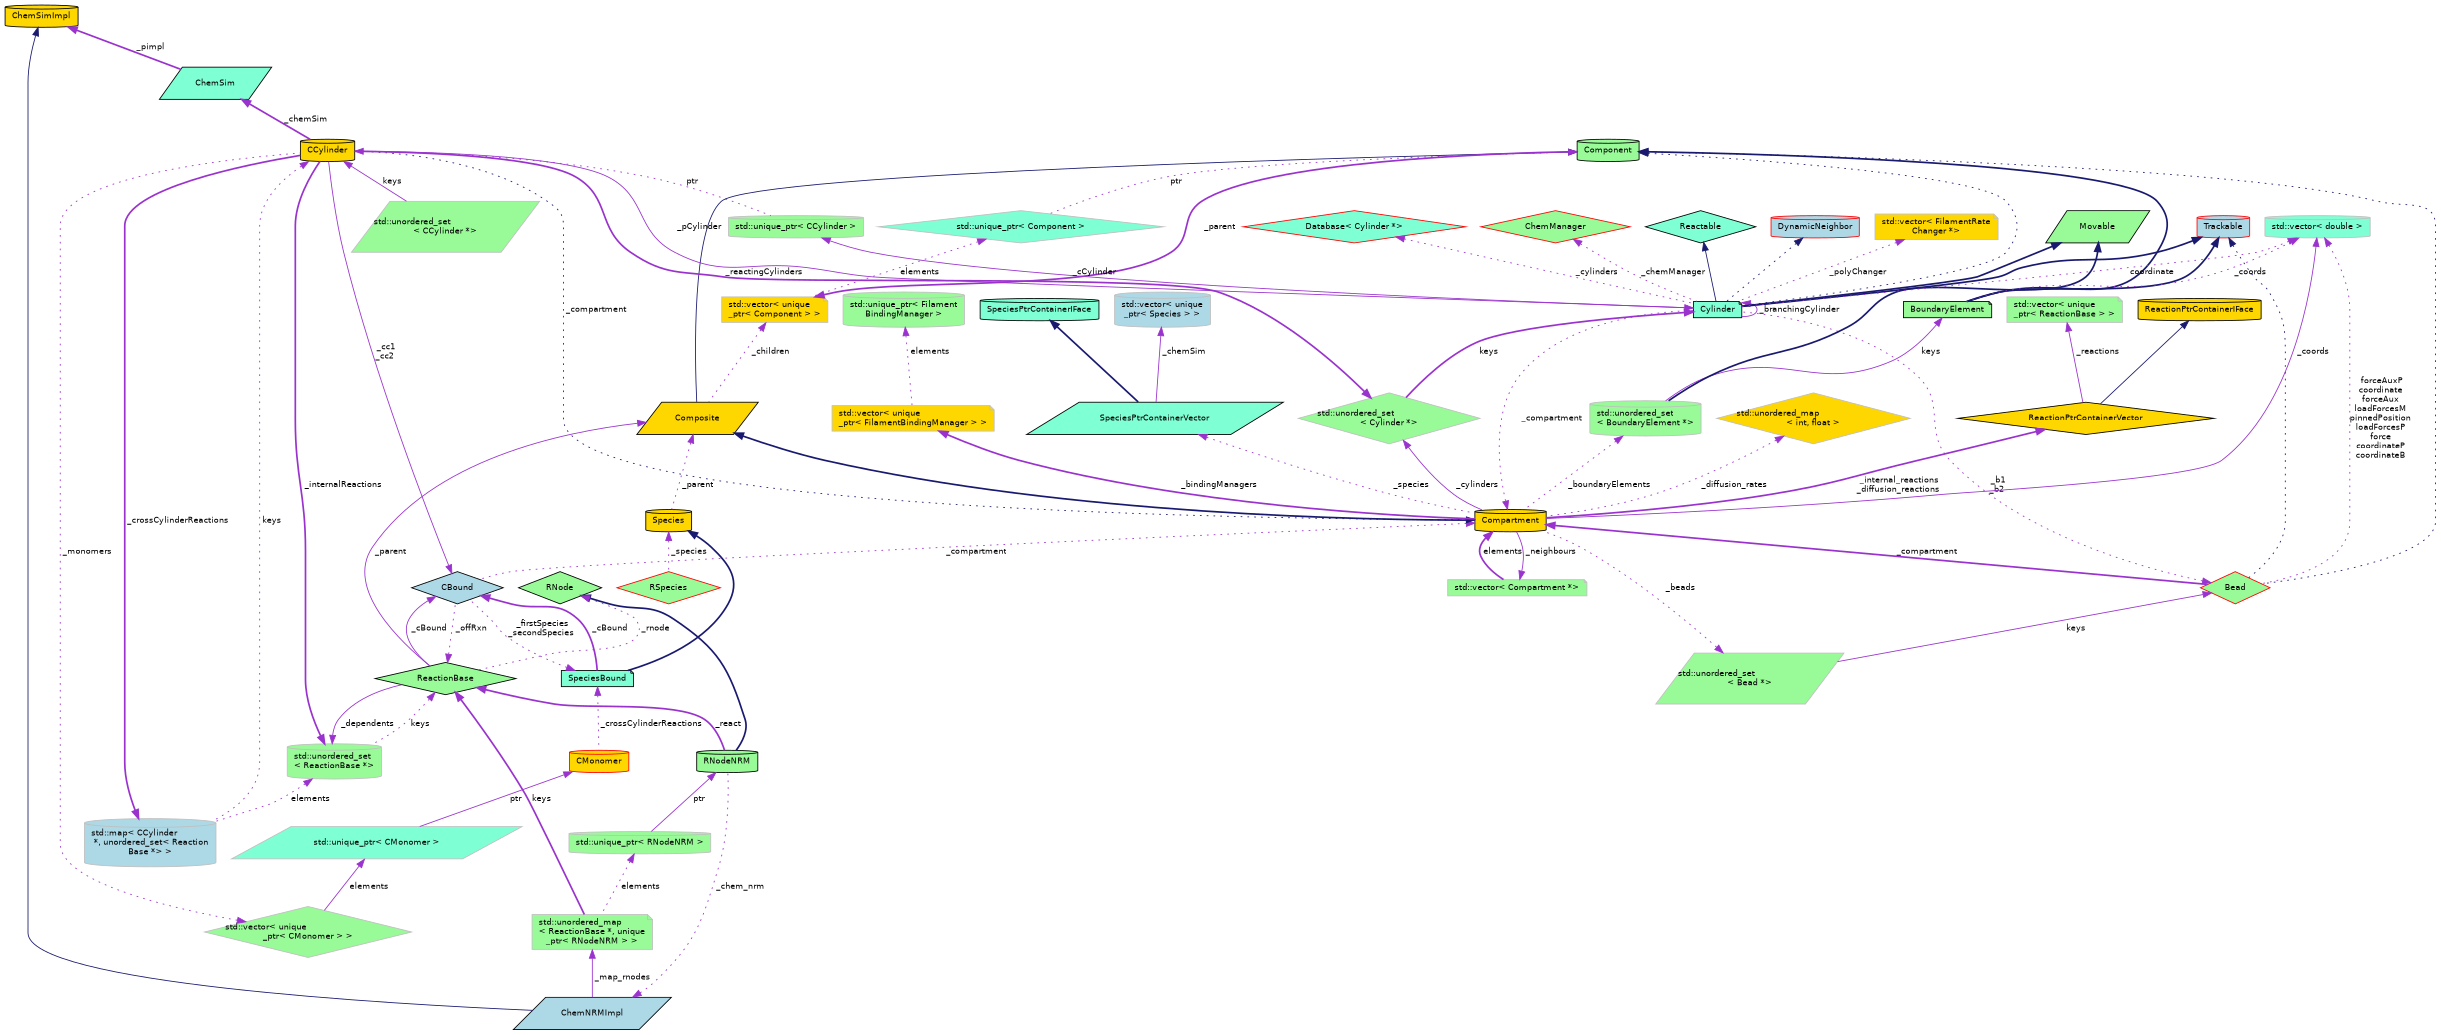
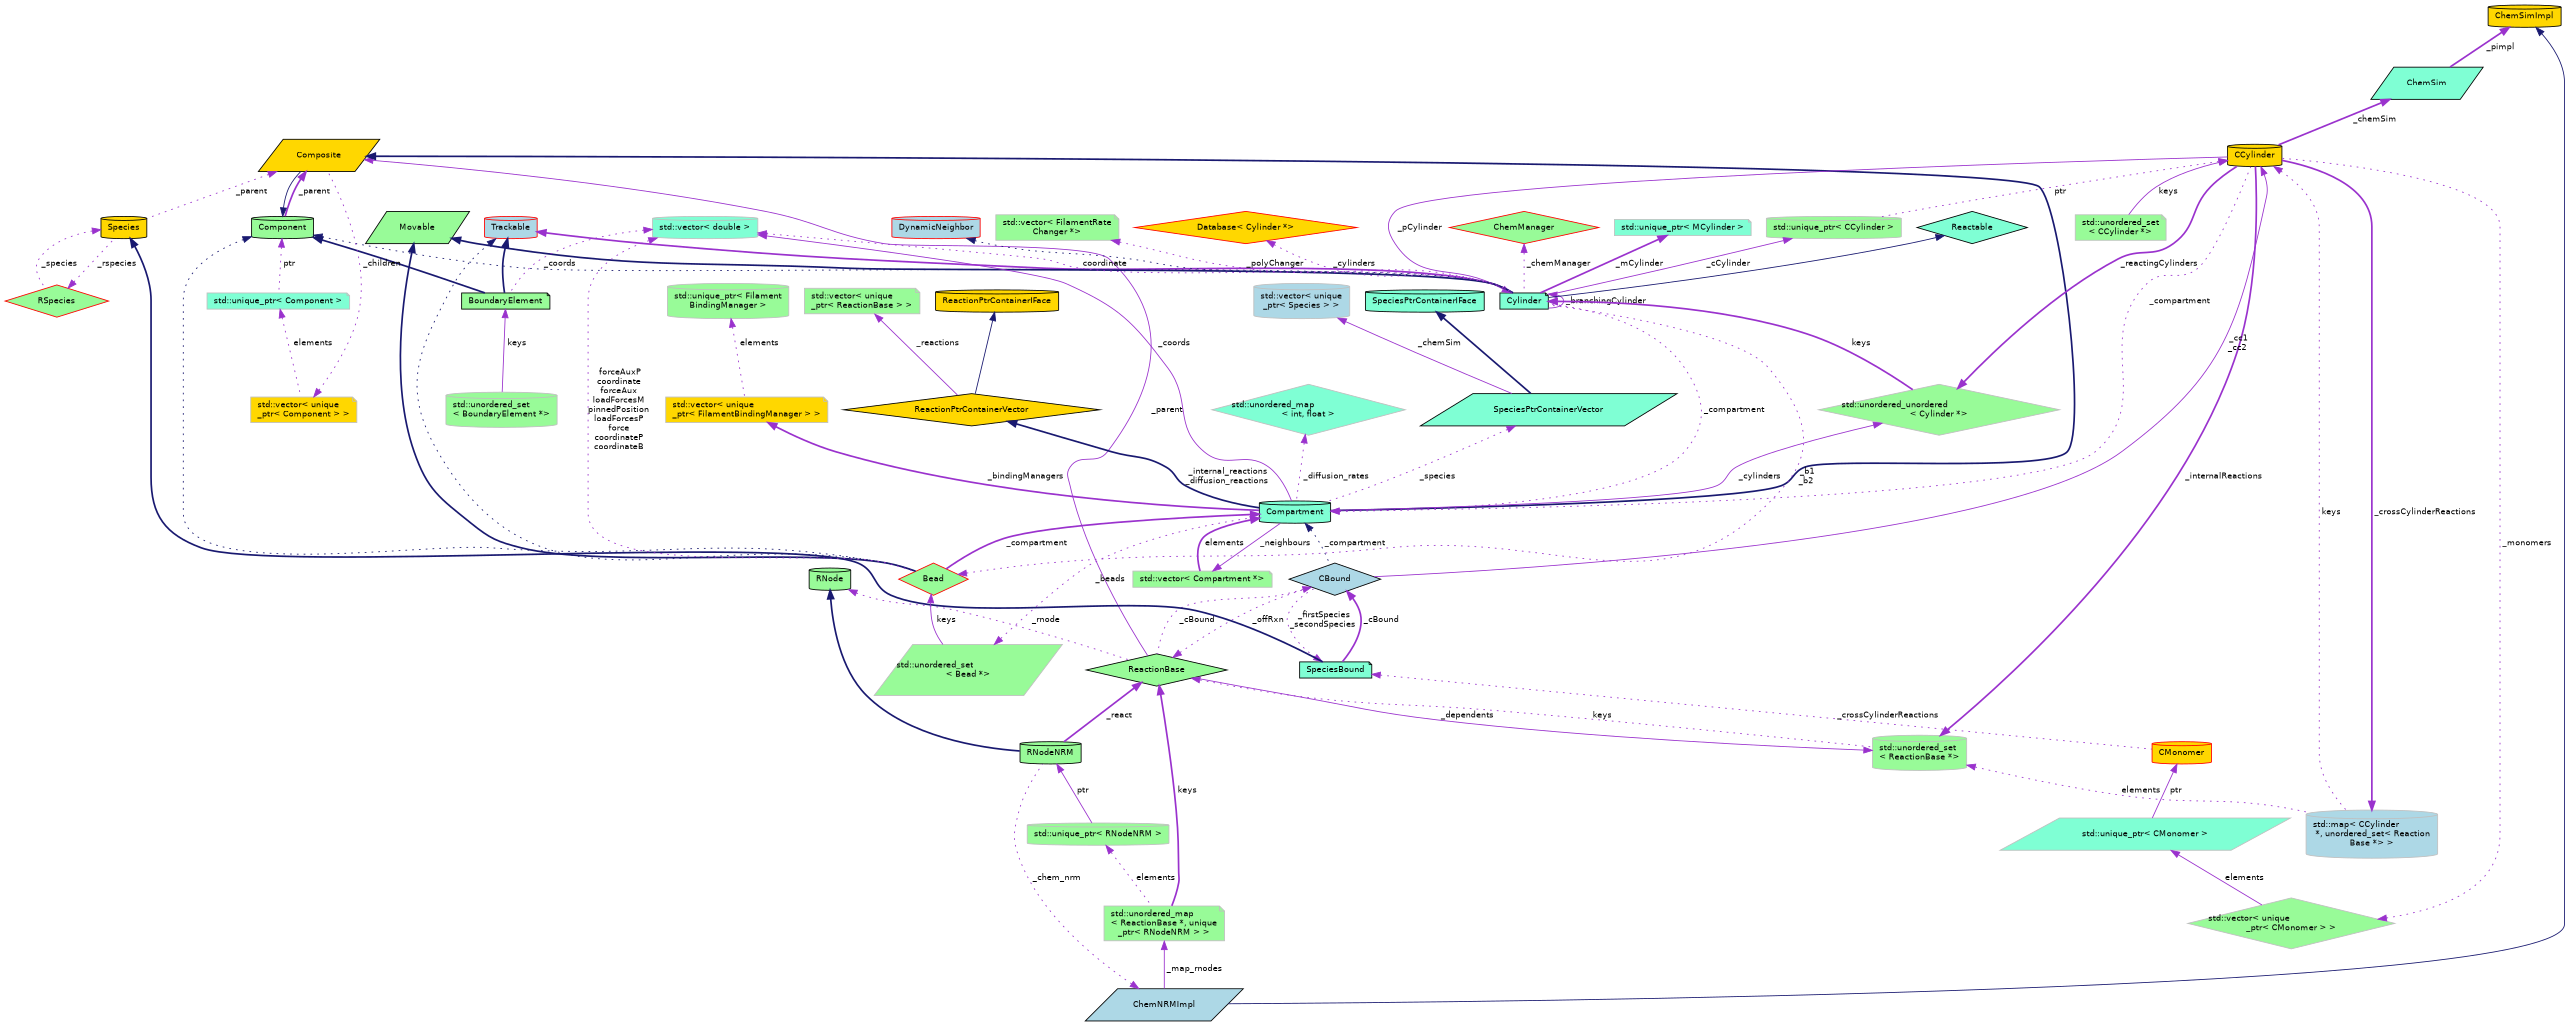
(1191, 213) -> (292, 197)
(446, 227) -> (2121, 228)
(1021, 227) -> (278, 301)
(1354, 227) -> (1246, 228)
(1937, 227) -> (1057, 228)
none -> (1683, 228)
none -> (94, 260)
(2013, 271) -> (909, 262)
(1881, 300) -> (490, 537)
(377, 367) -> (1915, 520)
(1389, 418) -> (1939, 410)
(1813, 418) -> (1309, 410)
(1570, 475) -> none
(794, 490) -> (1896, 489)
(1794, 490) -> (1142, 458)
(1511, 521) -> (1295, 512)
(972, 546) -> (1322, 546)
(560, 588) -> (830, 579)
(407, 633) -> (1215, 600)
